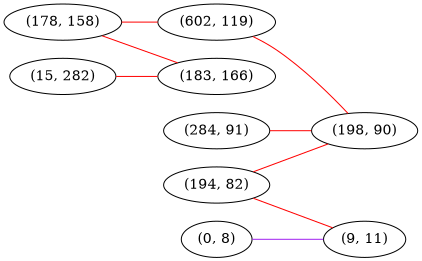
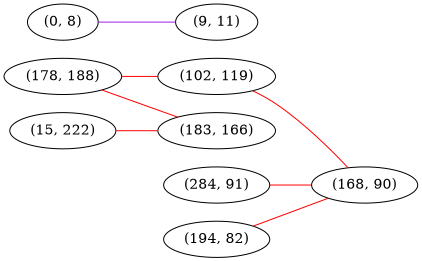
(63, 22) -> (63, 76)
(217, 22) -> (217, 76)
(63, 76) -> (63, 131)
(365, 131) -> (365, 185)
(293, 213) -> none
